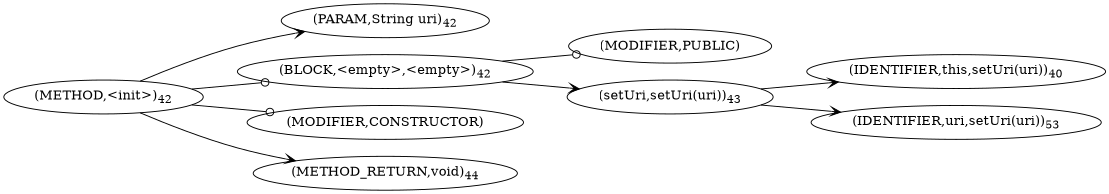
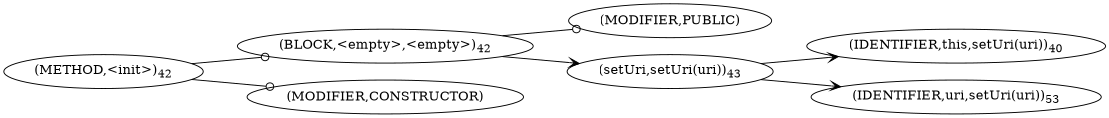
(385, 21) -> none
(385, 173) -> none
